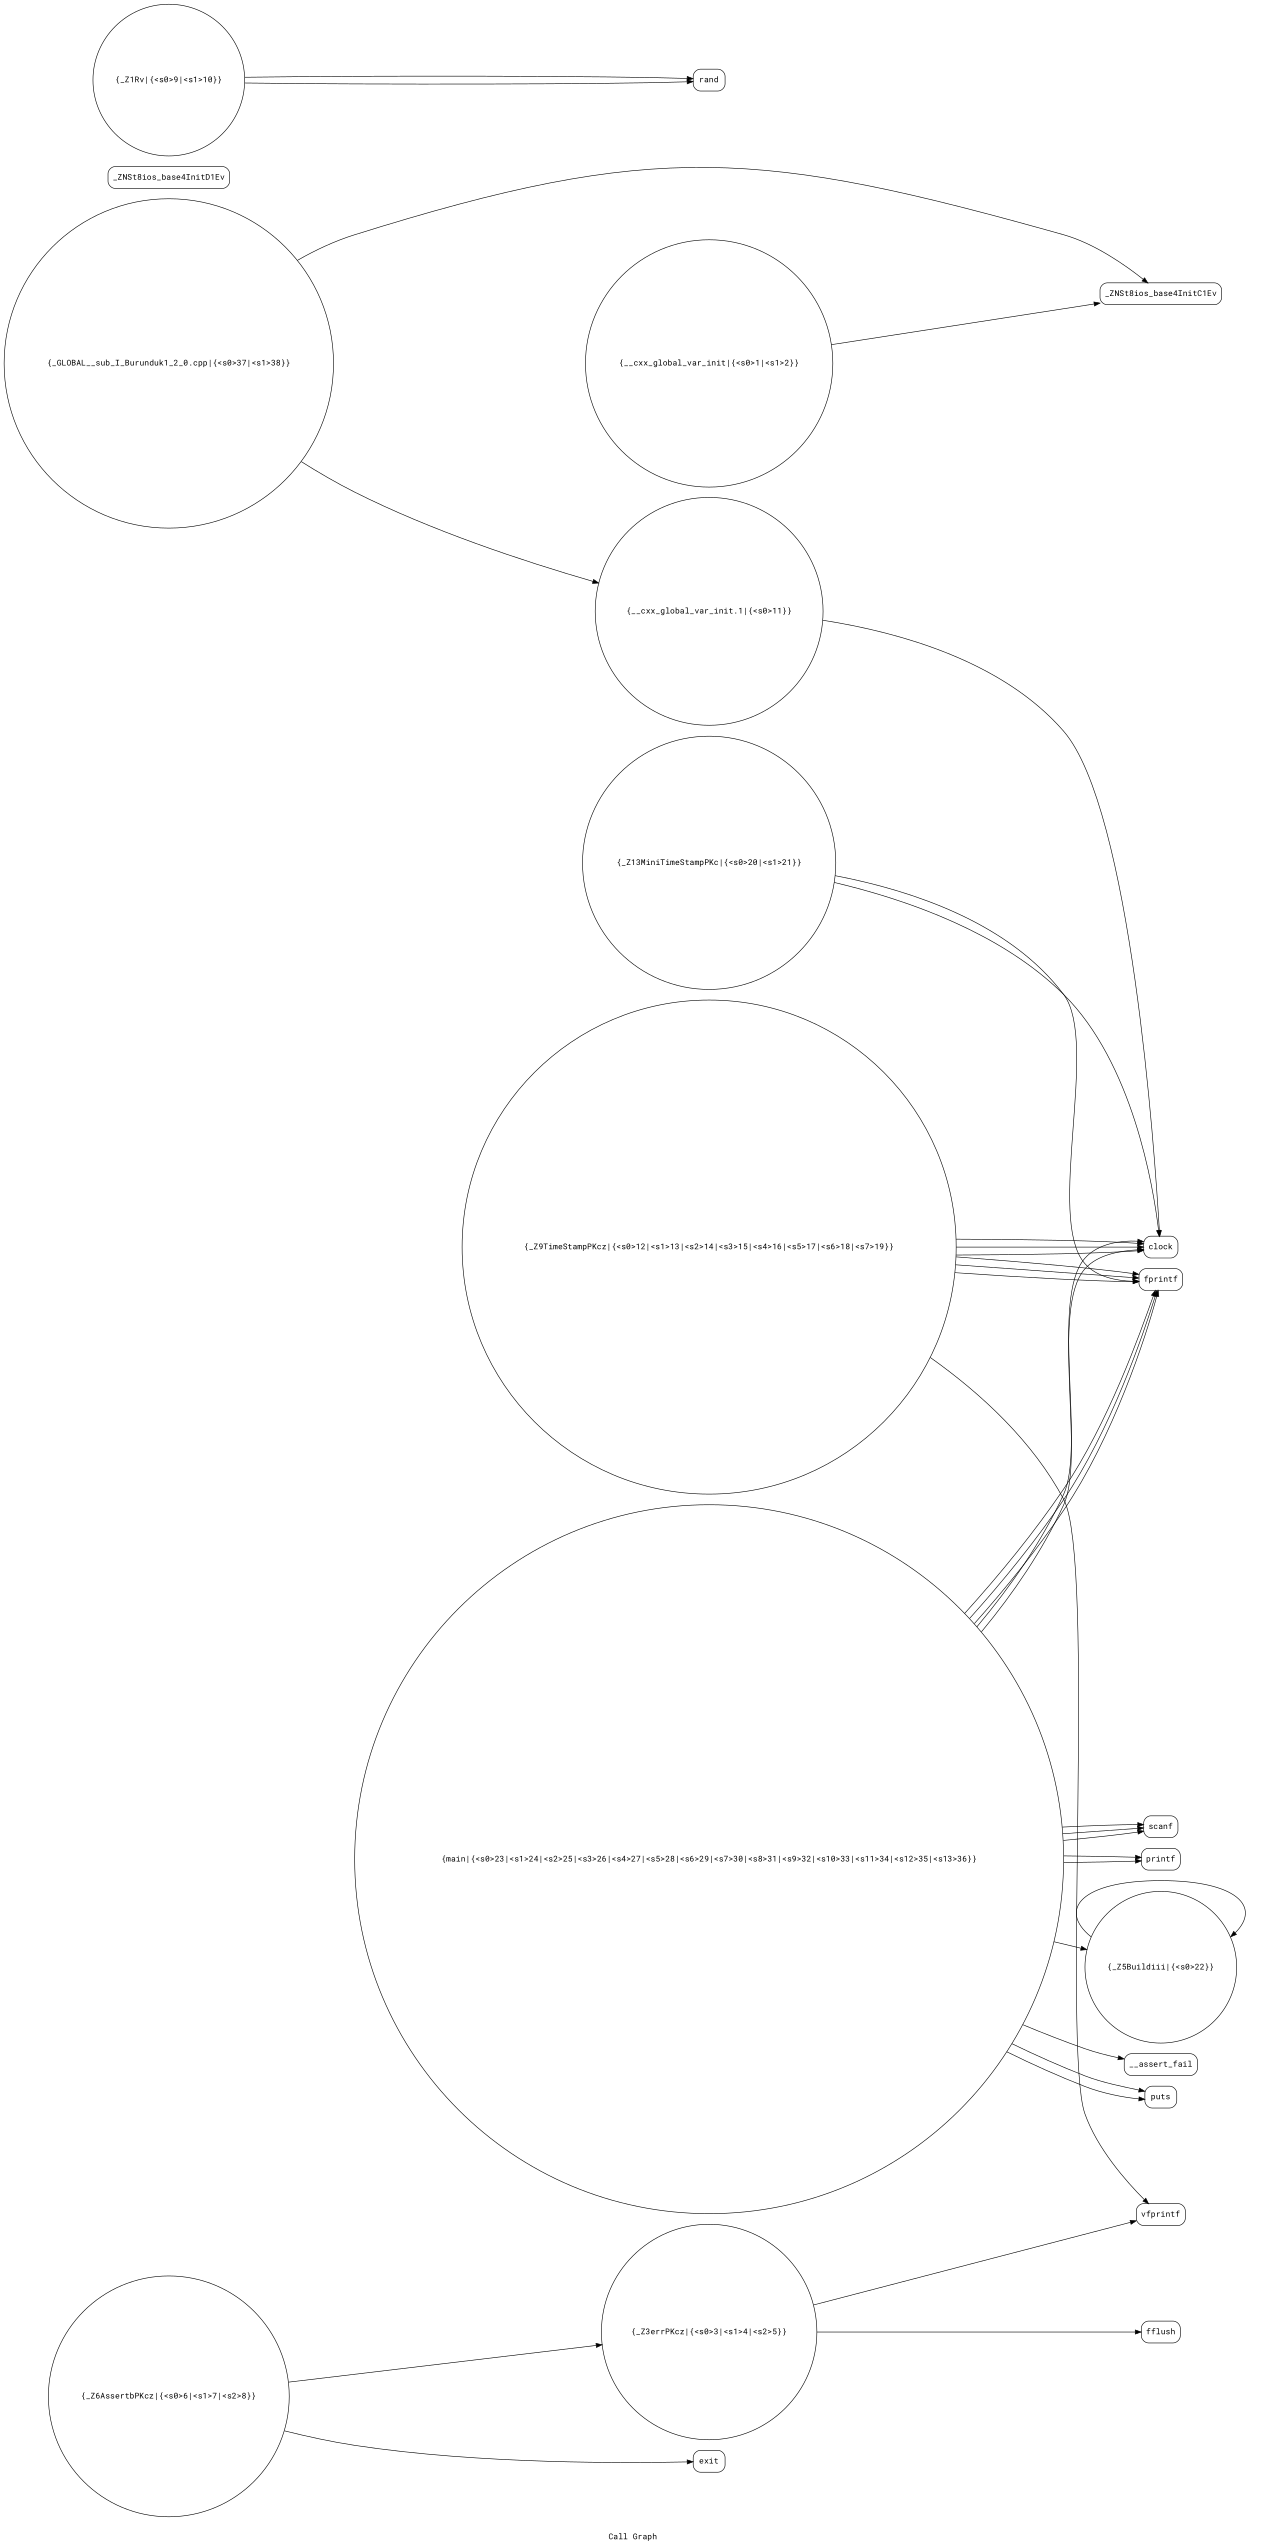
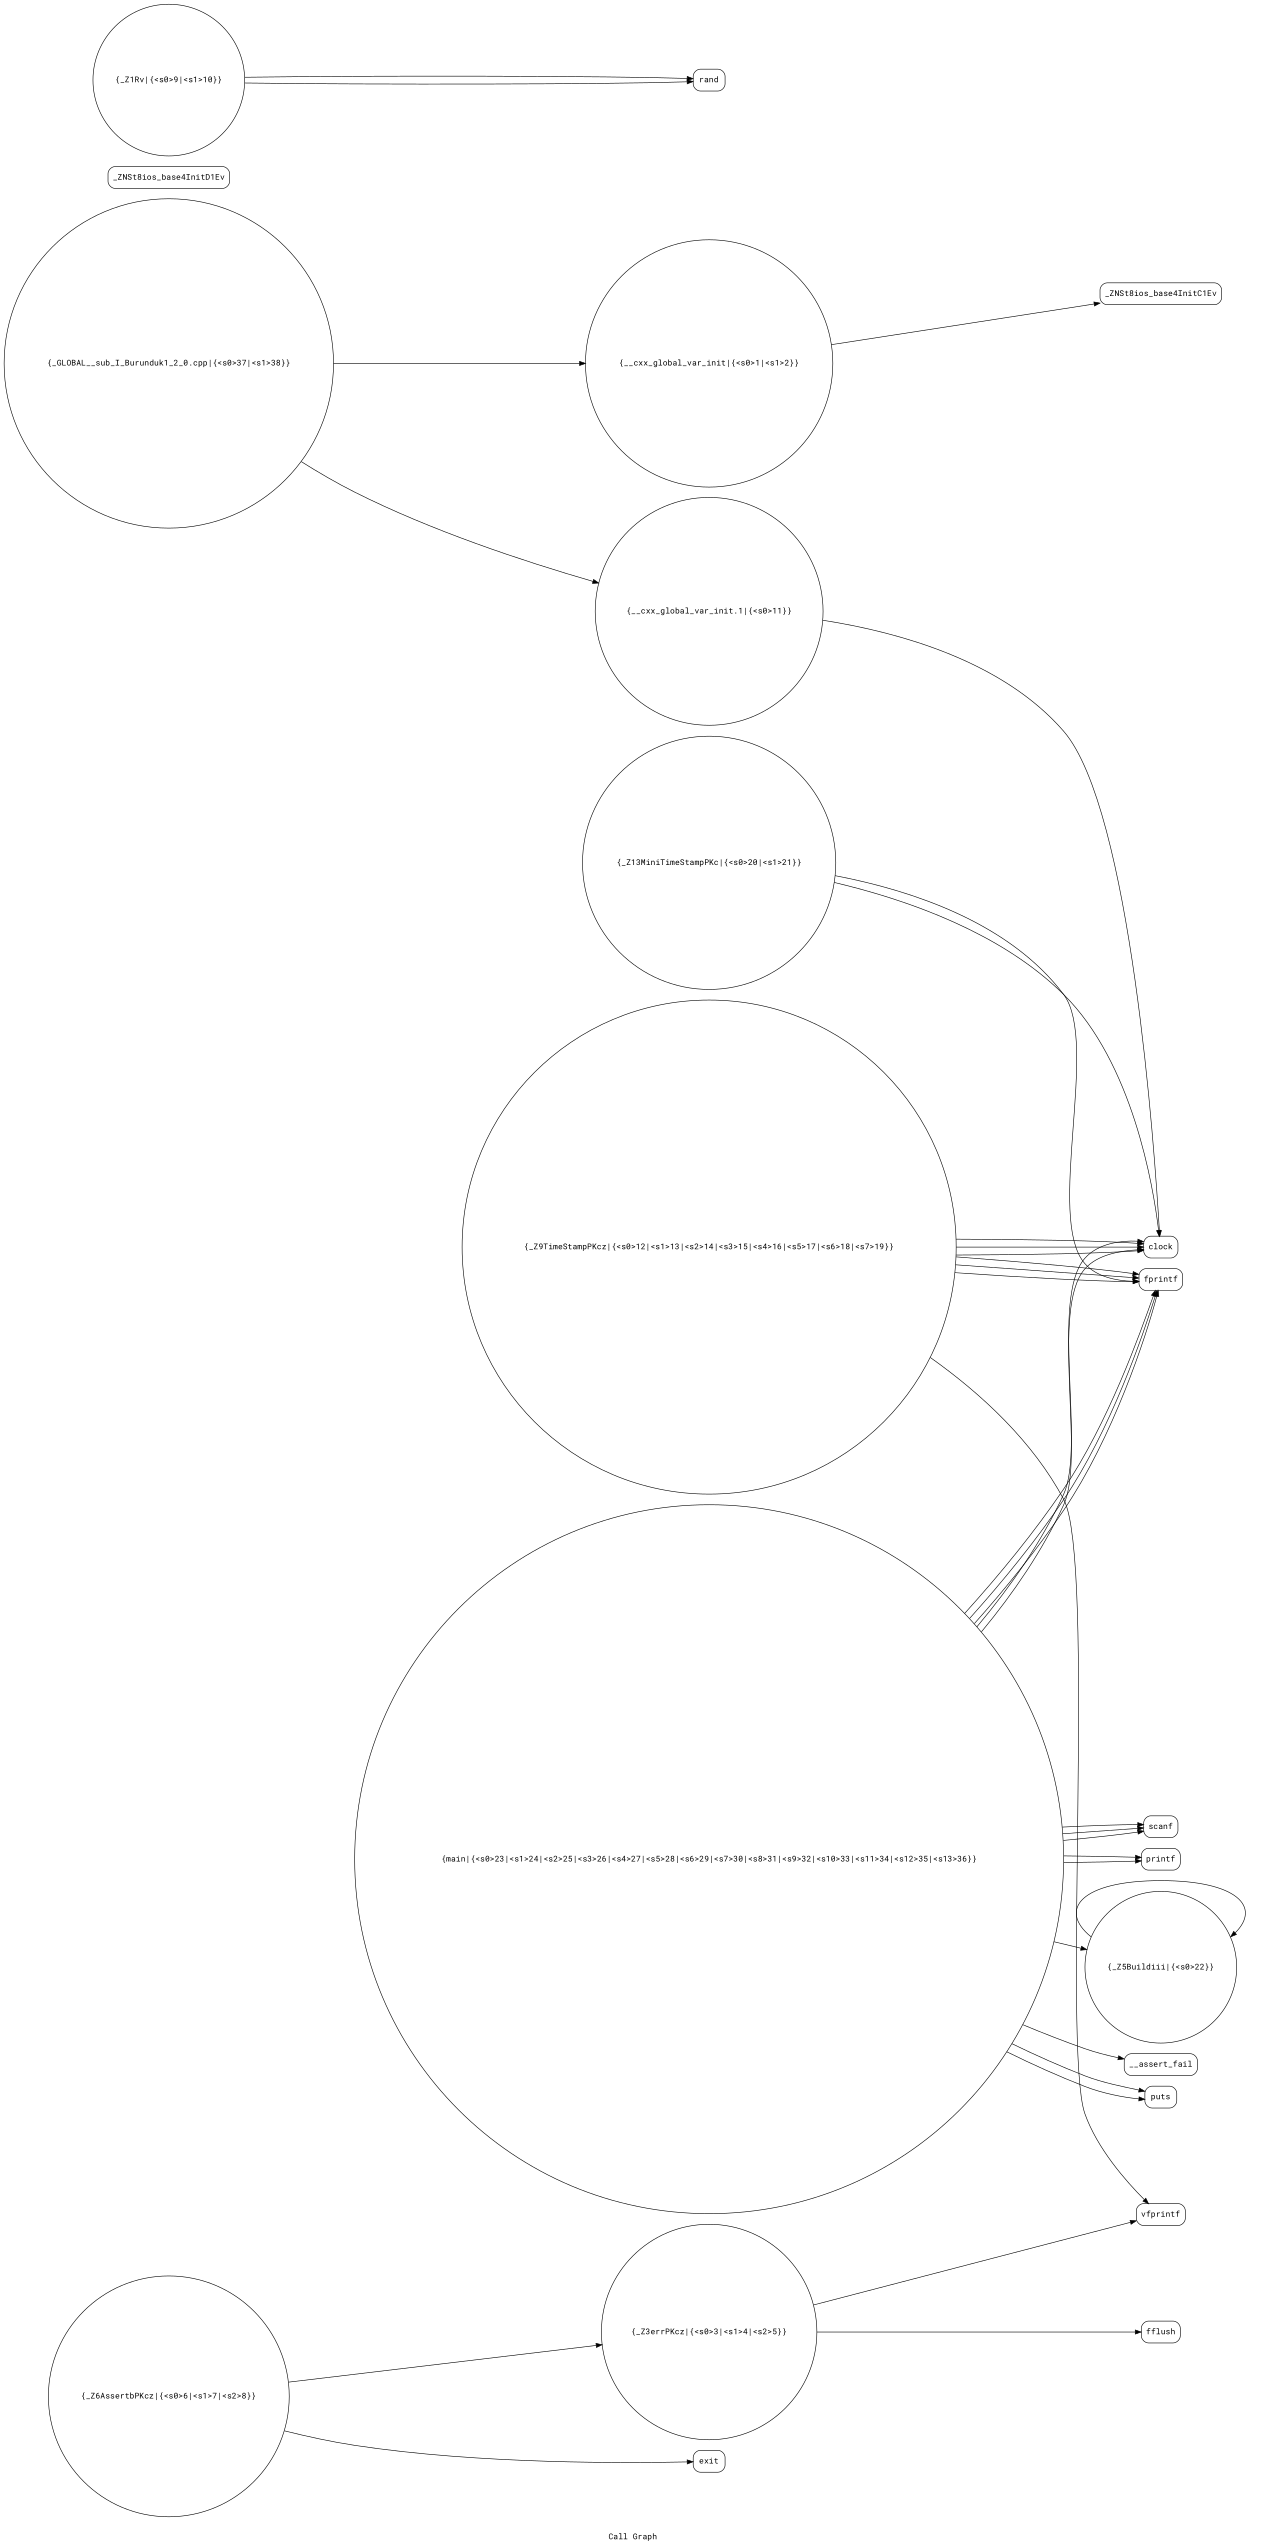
(723, 168) -> (457, 363)
